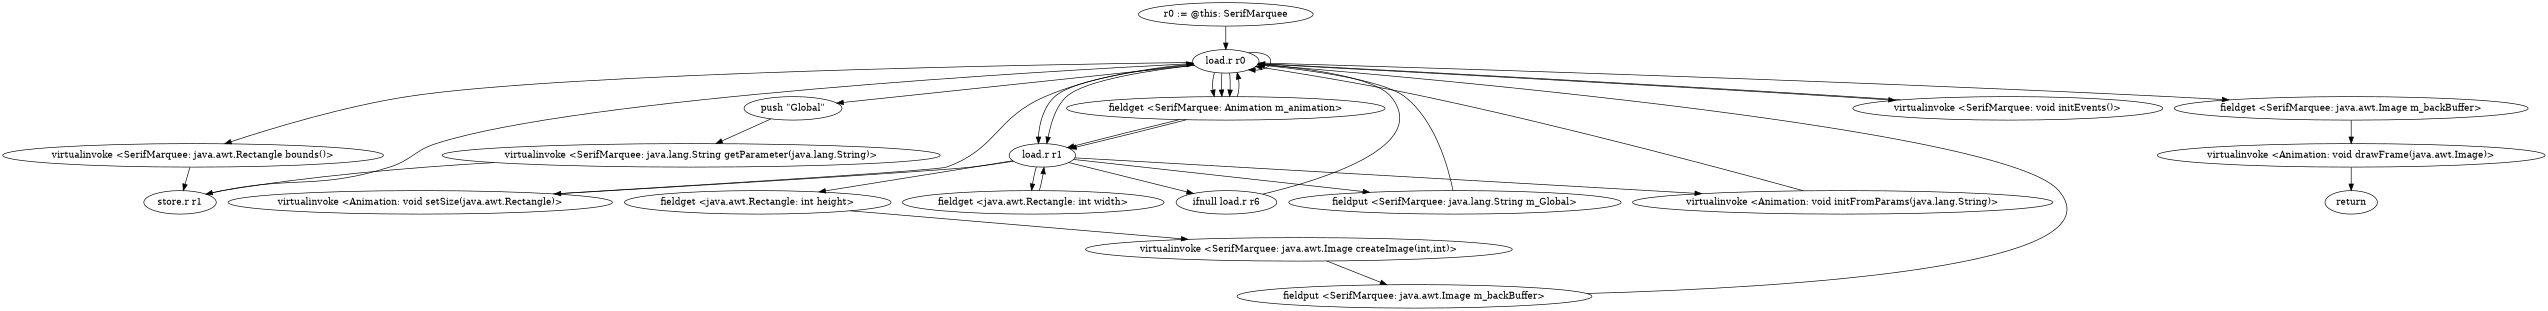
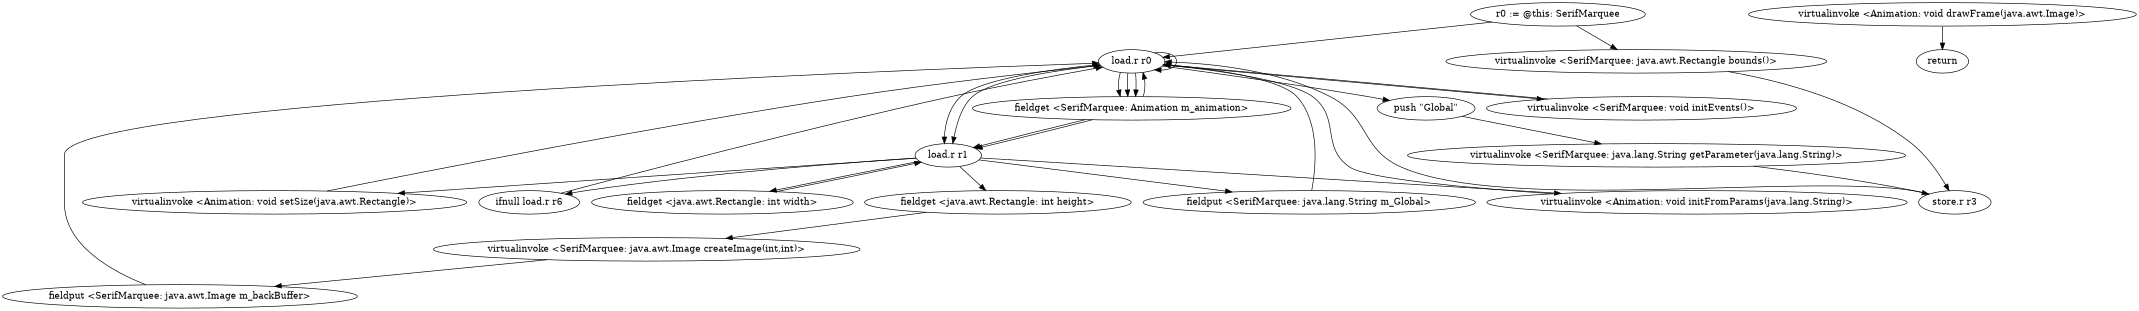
(709, 75) -> (1594, 36)
(2351, 108) -> none
(180, 202) -> (1955, 202)
